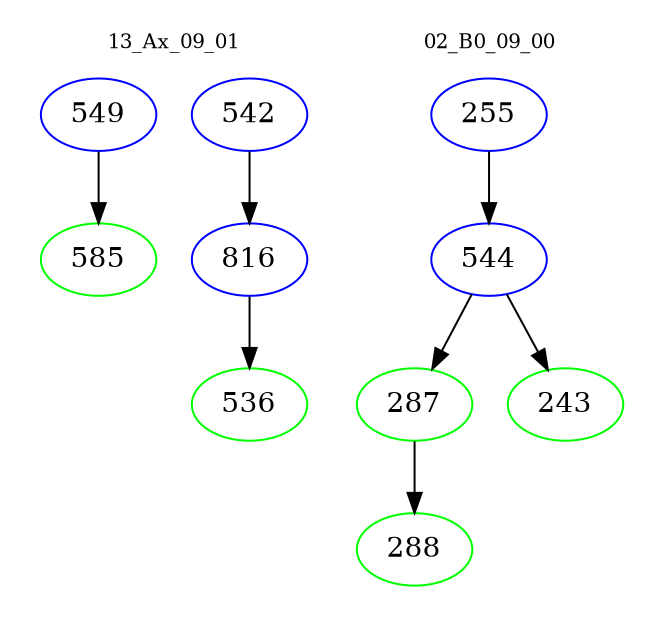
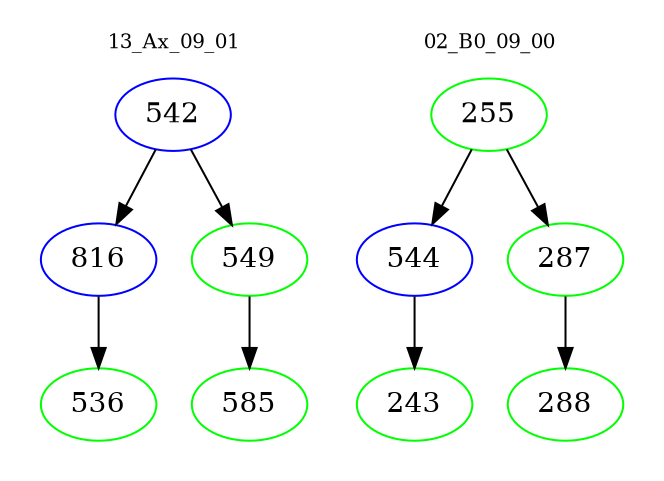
(99, 115) -> (250, 260)
(489, 115) -> (489, 115)
none -> (206, 178)
(457, 323) -> (522, 178)
